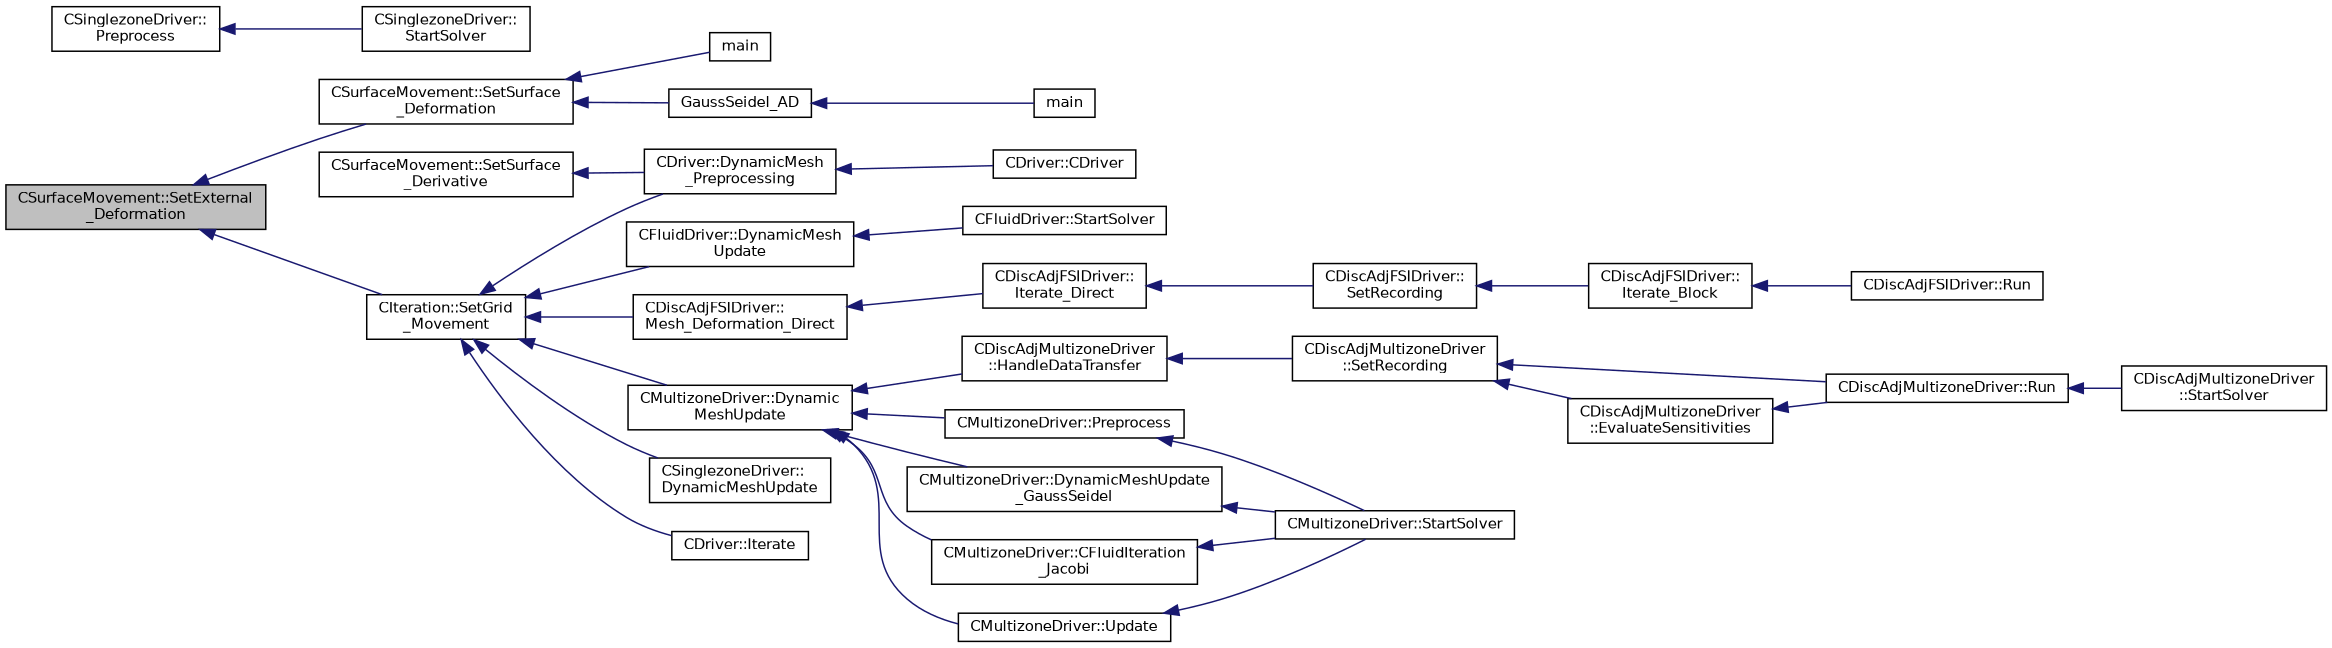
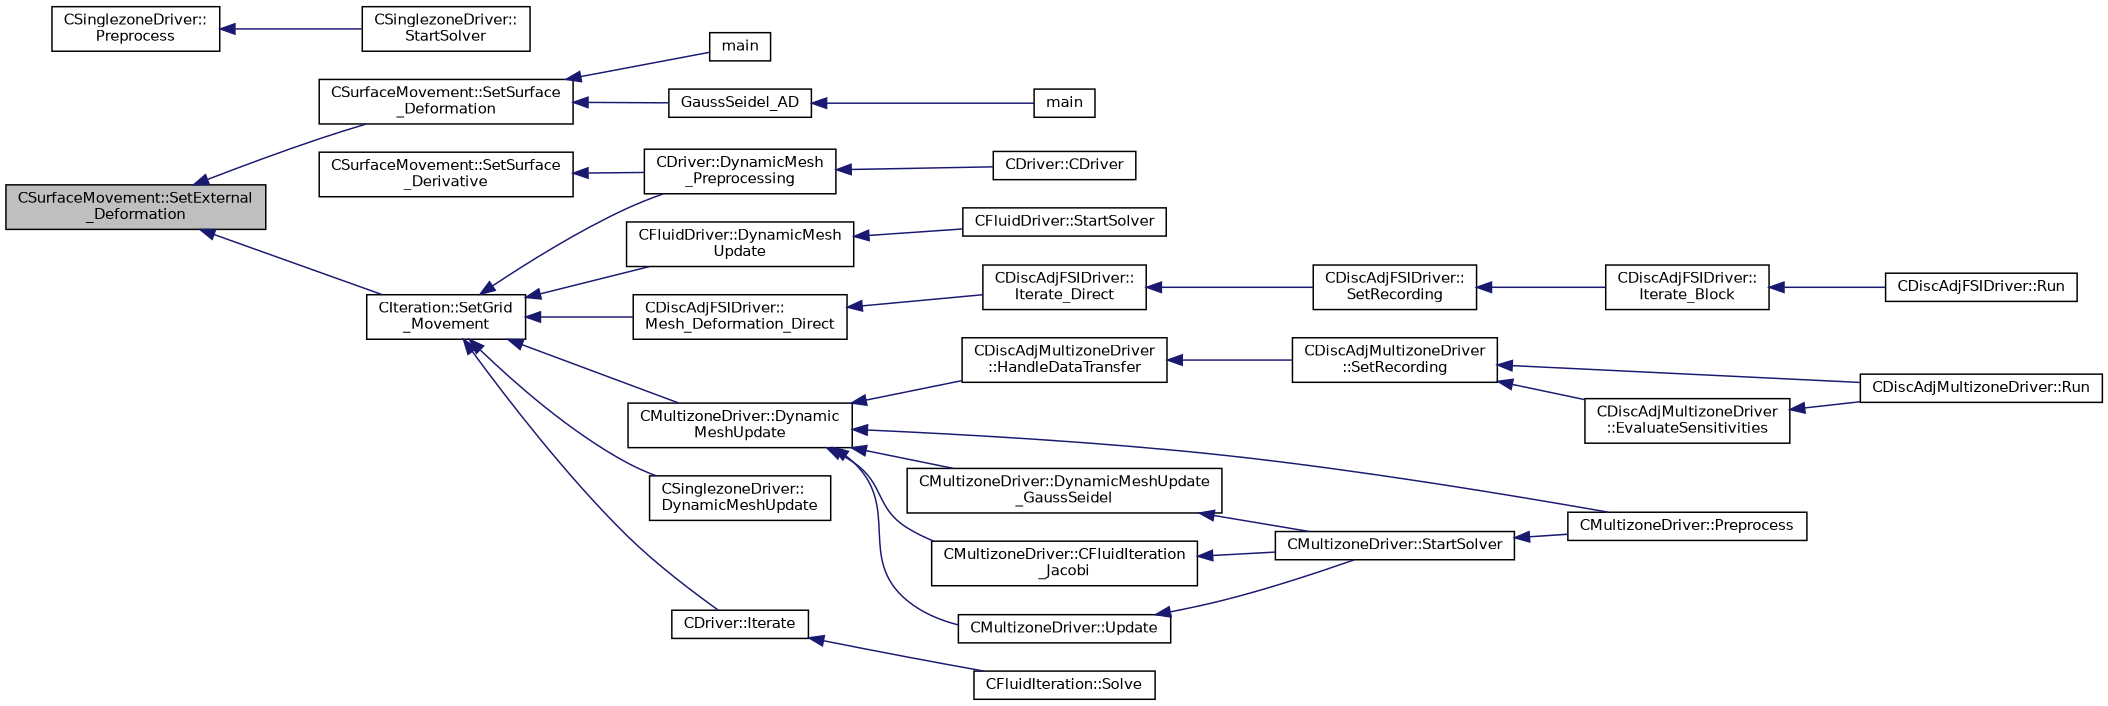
(2224, 388) -> none
(1270, 470) -> (1548, 535)
none -> (1065, 685)
